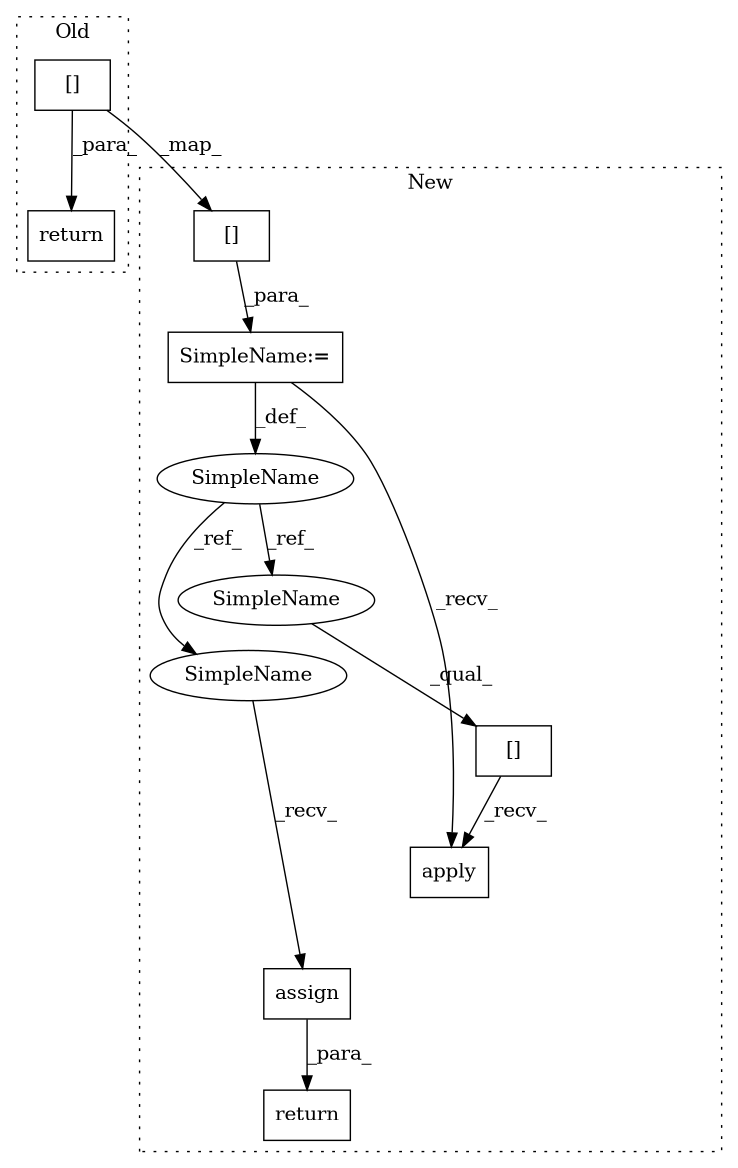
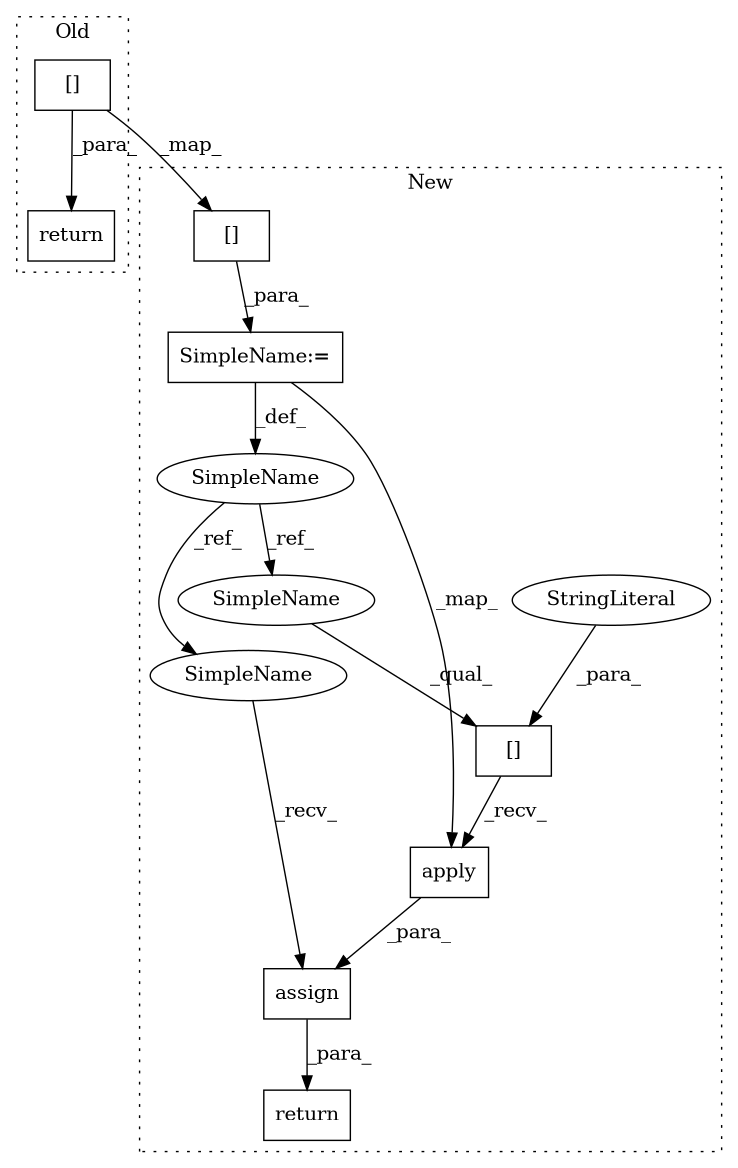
(467, 600) -> (467, 600)
none -> (611, 600)
none -> (384, 929)
